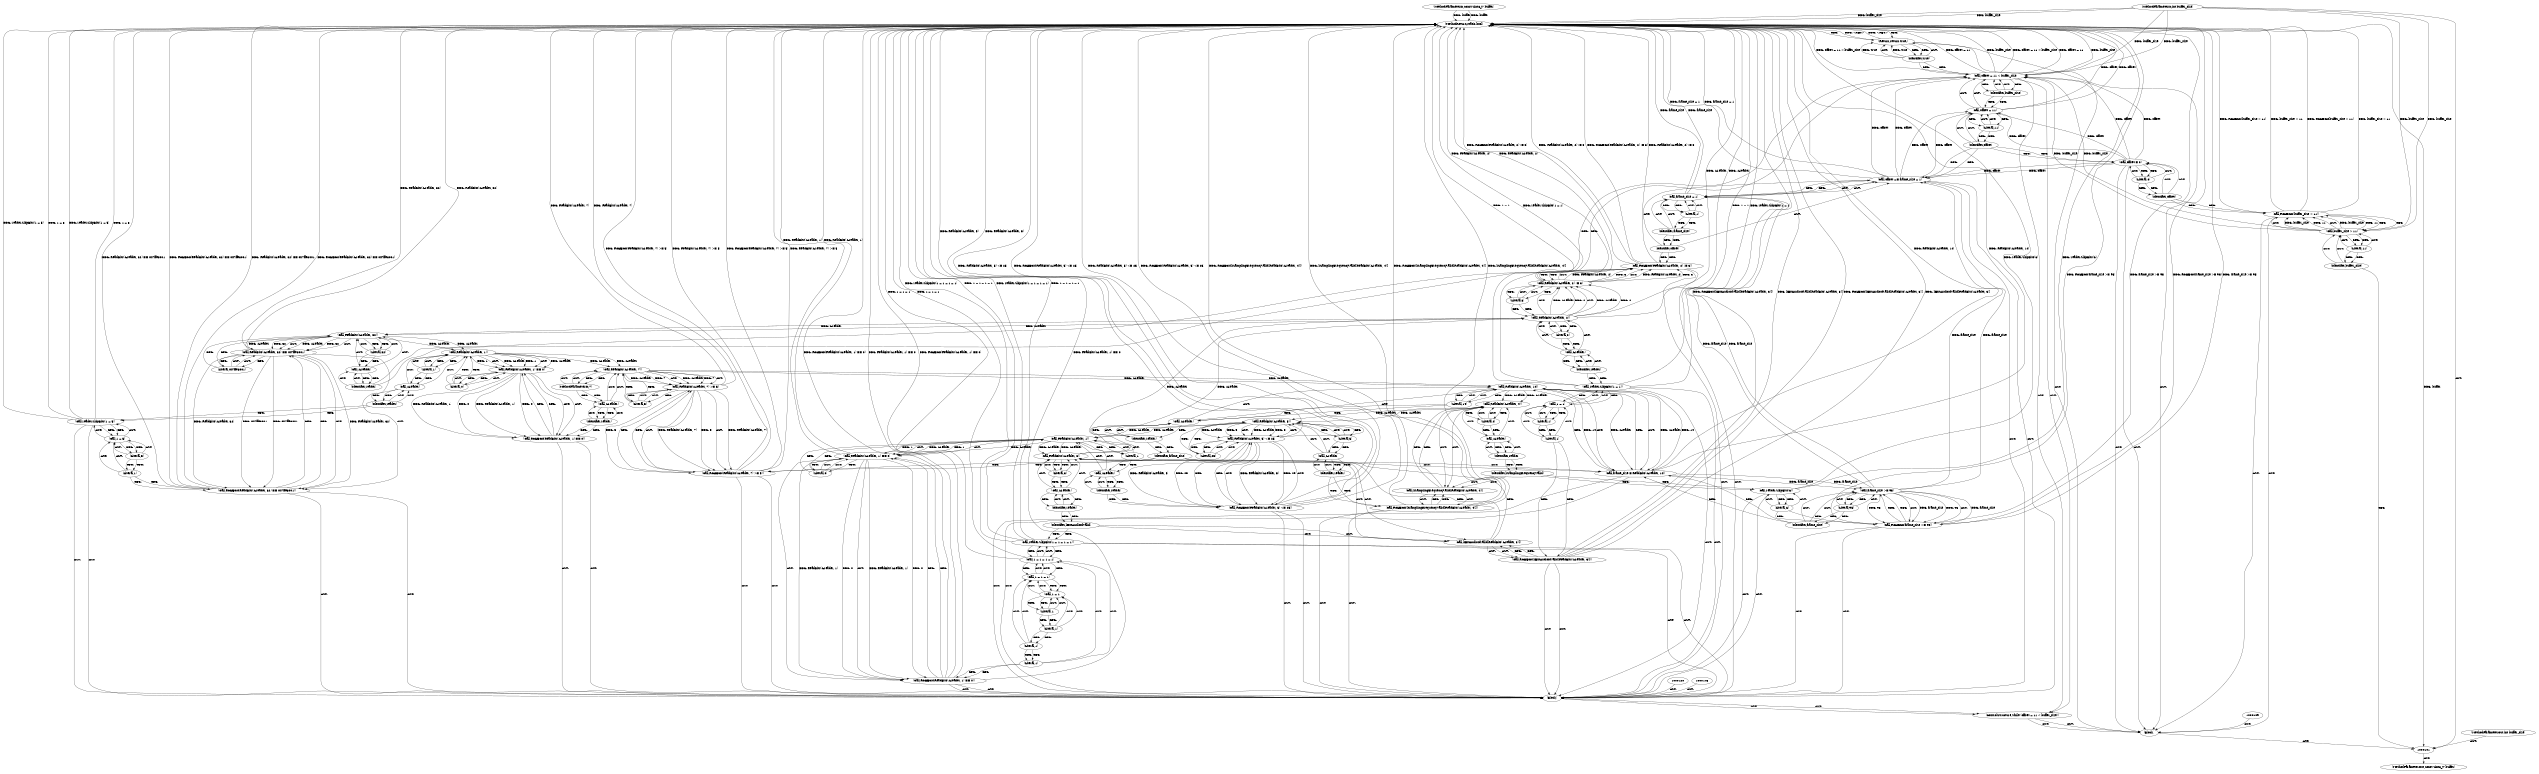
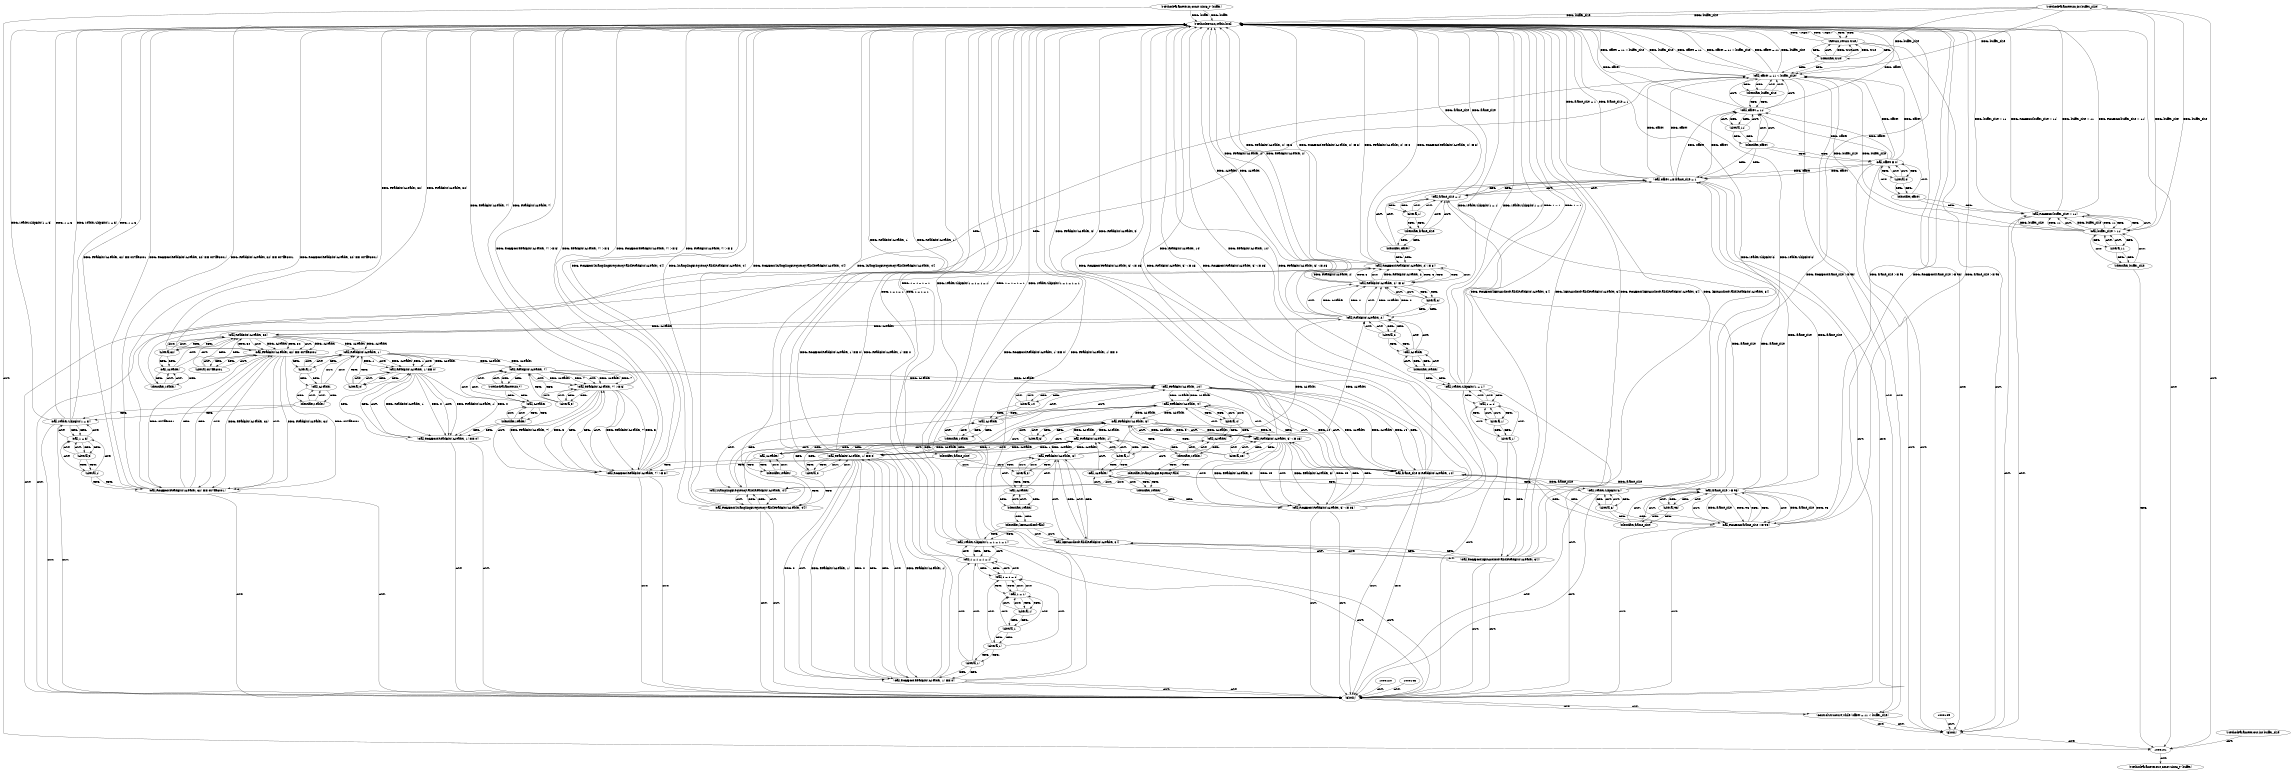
(2432, 387) -> (2175, 387)
none -> (148, 739)
